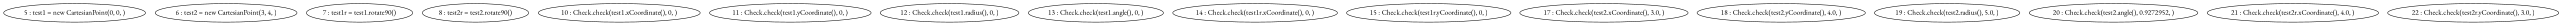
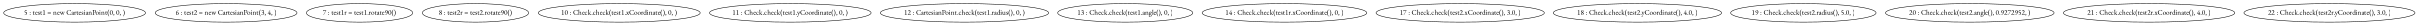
(950, 13) -> (964, 13)
(1429, 13) -> none
